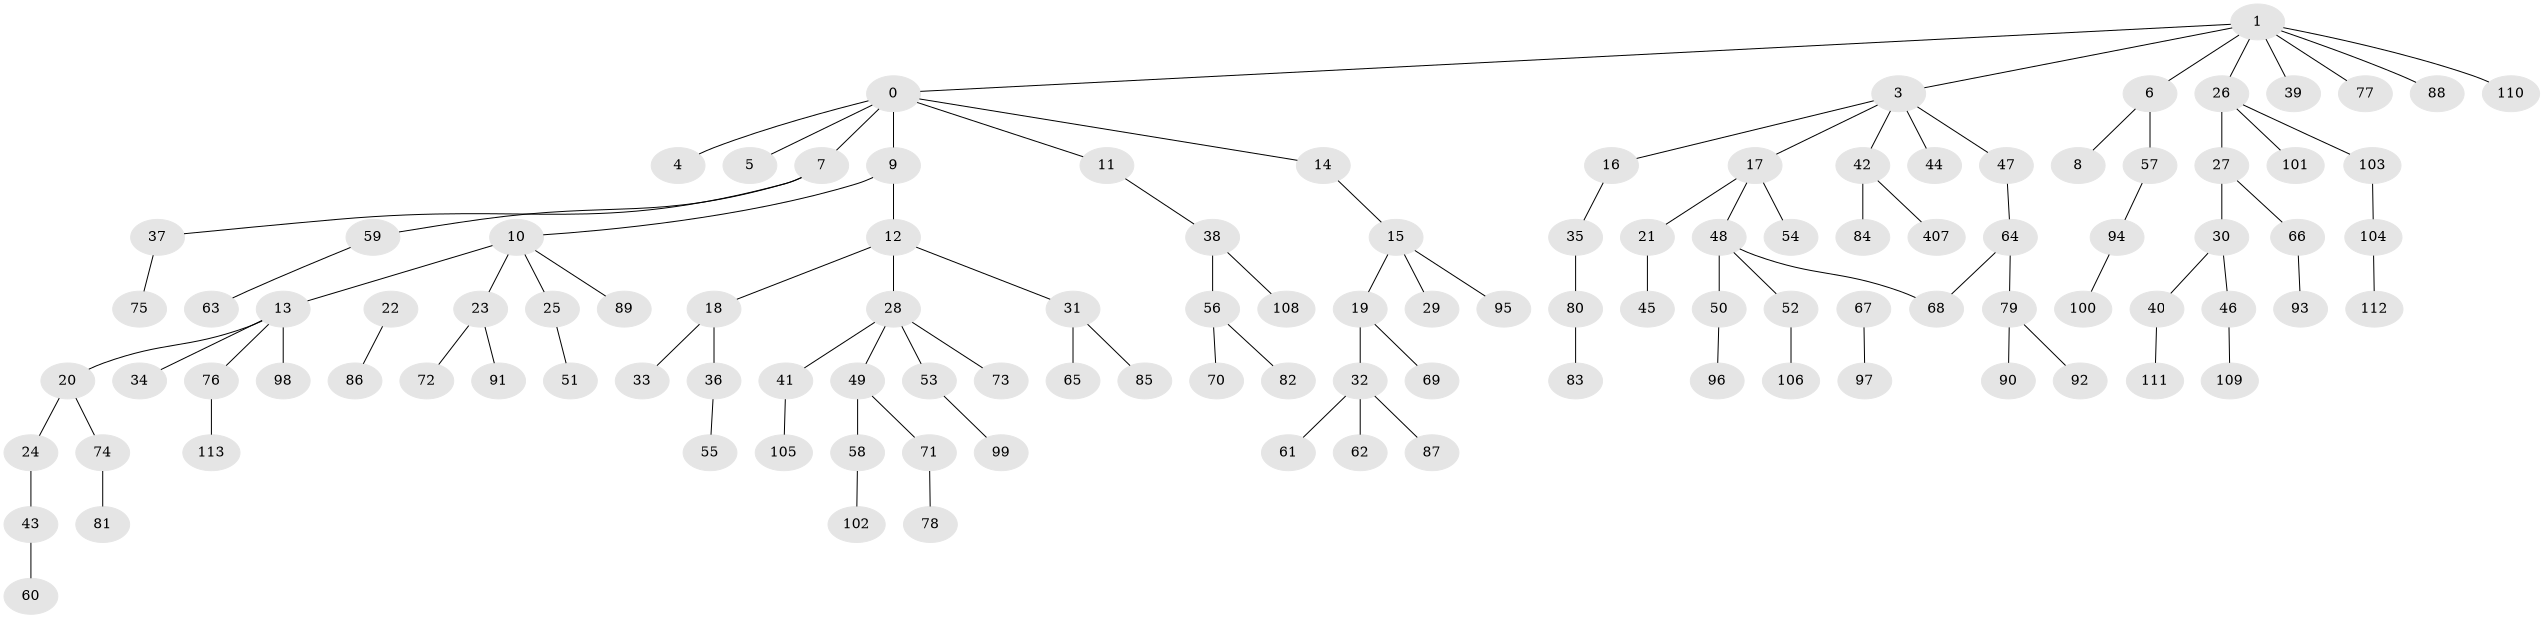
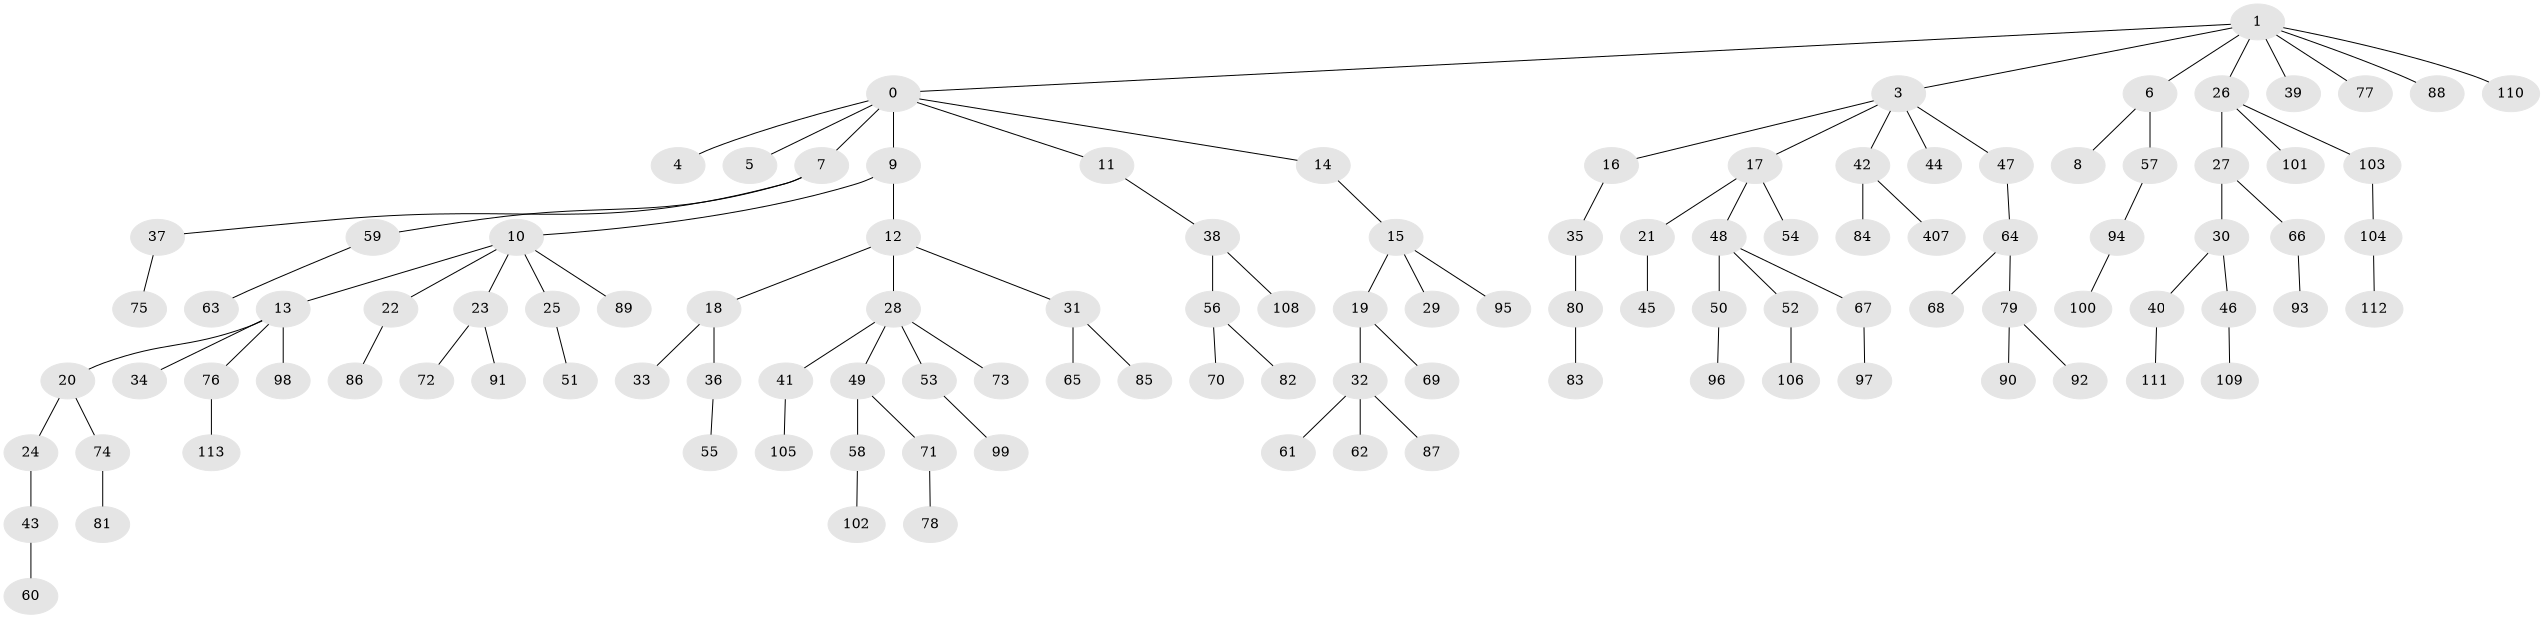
none -> (454, 273)
(1828, 273) -> (1791, 273)
